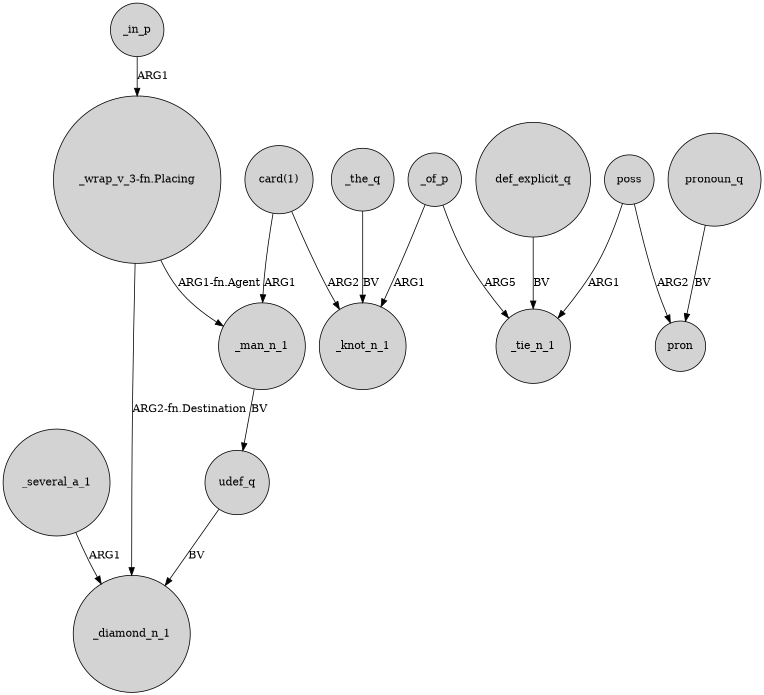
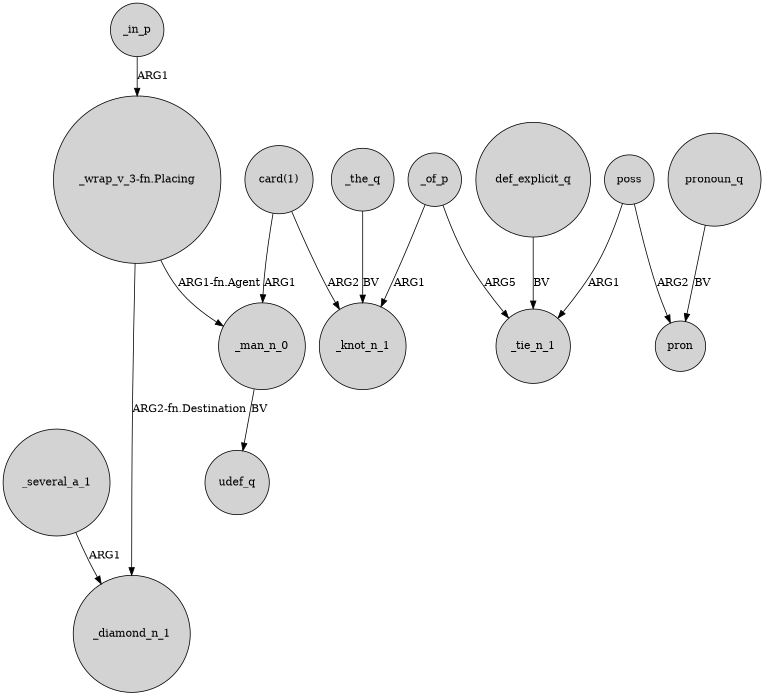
(262, 346) -> (262, 346)
(194, 544) -> none
